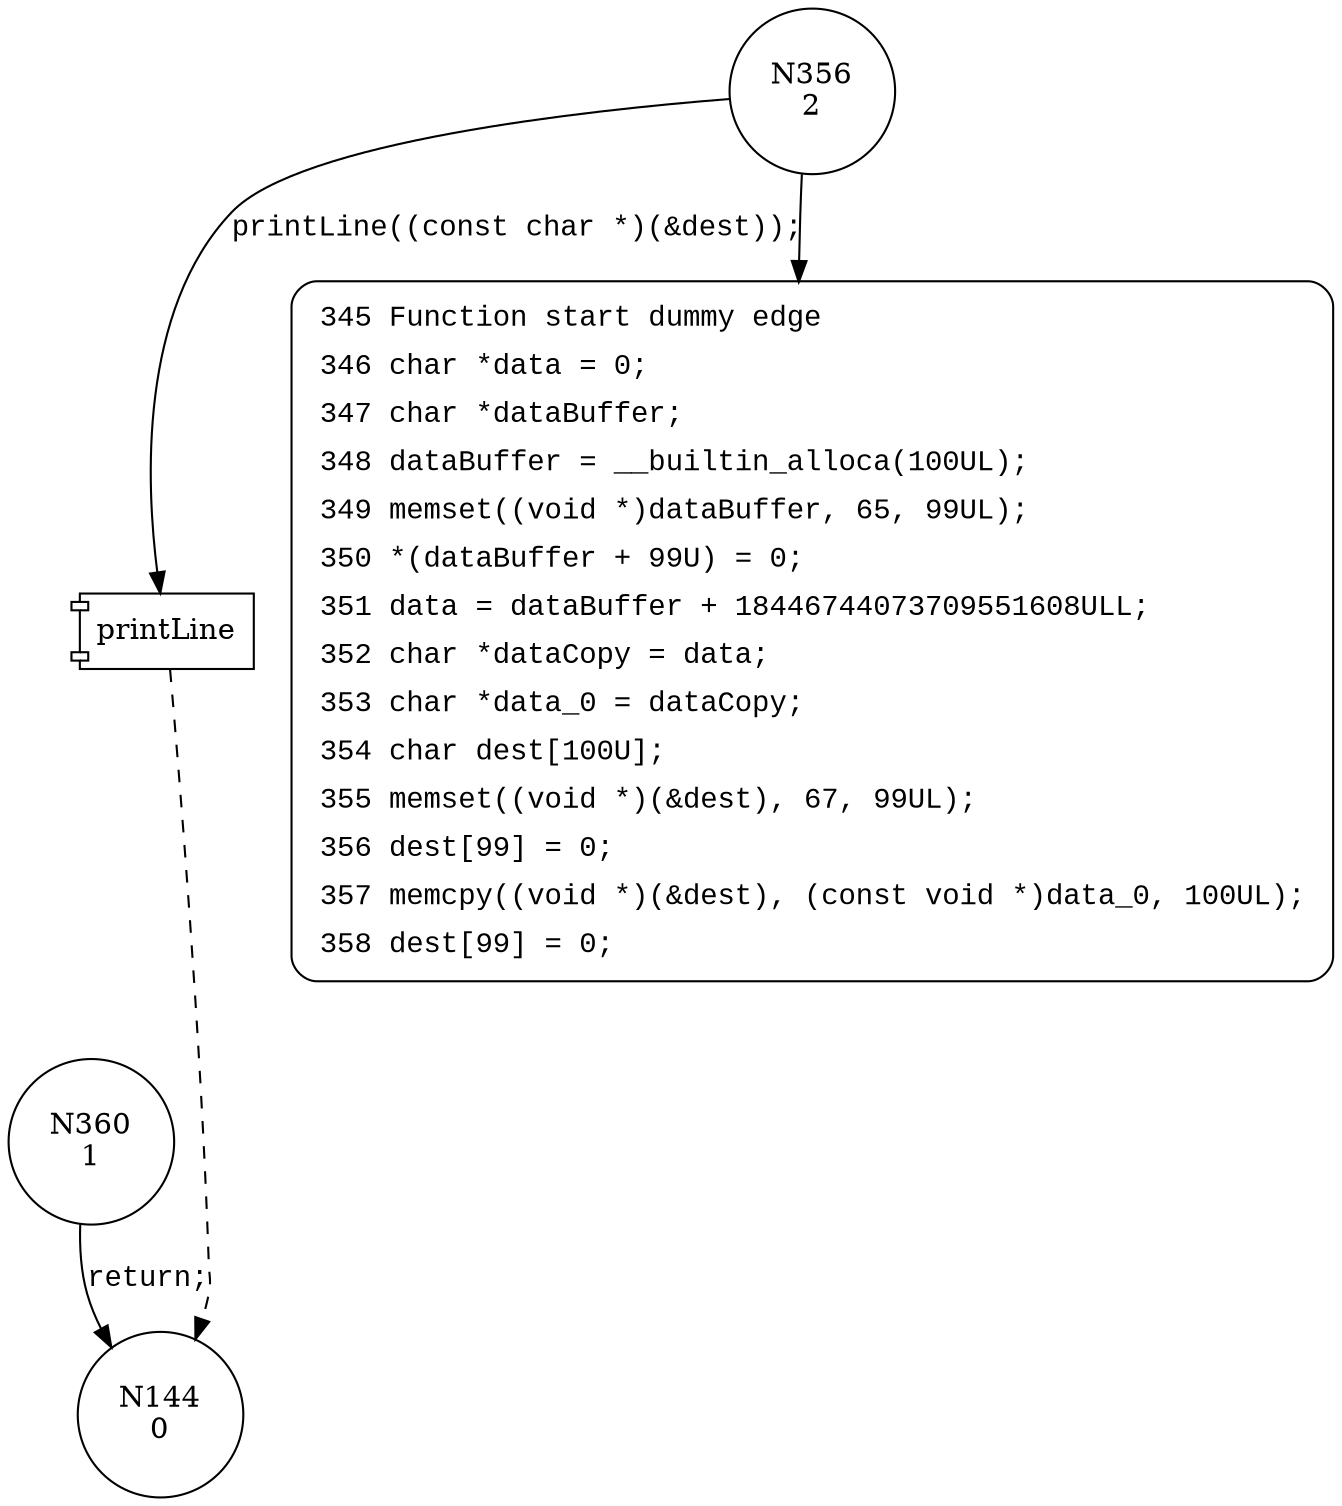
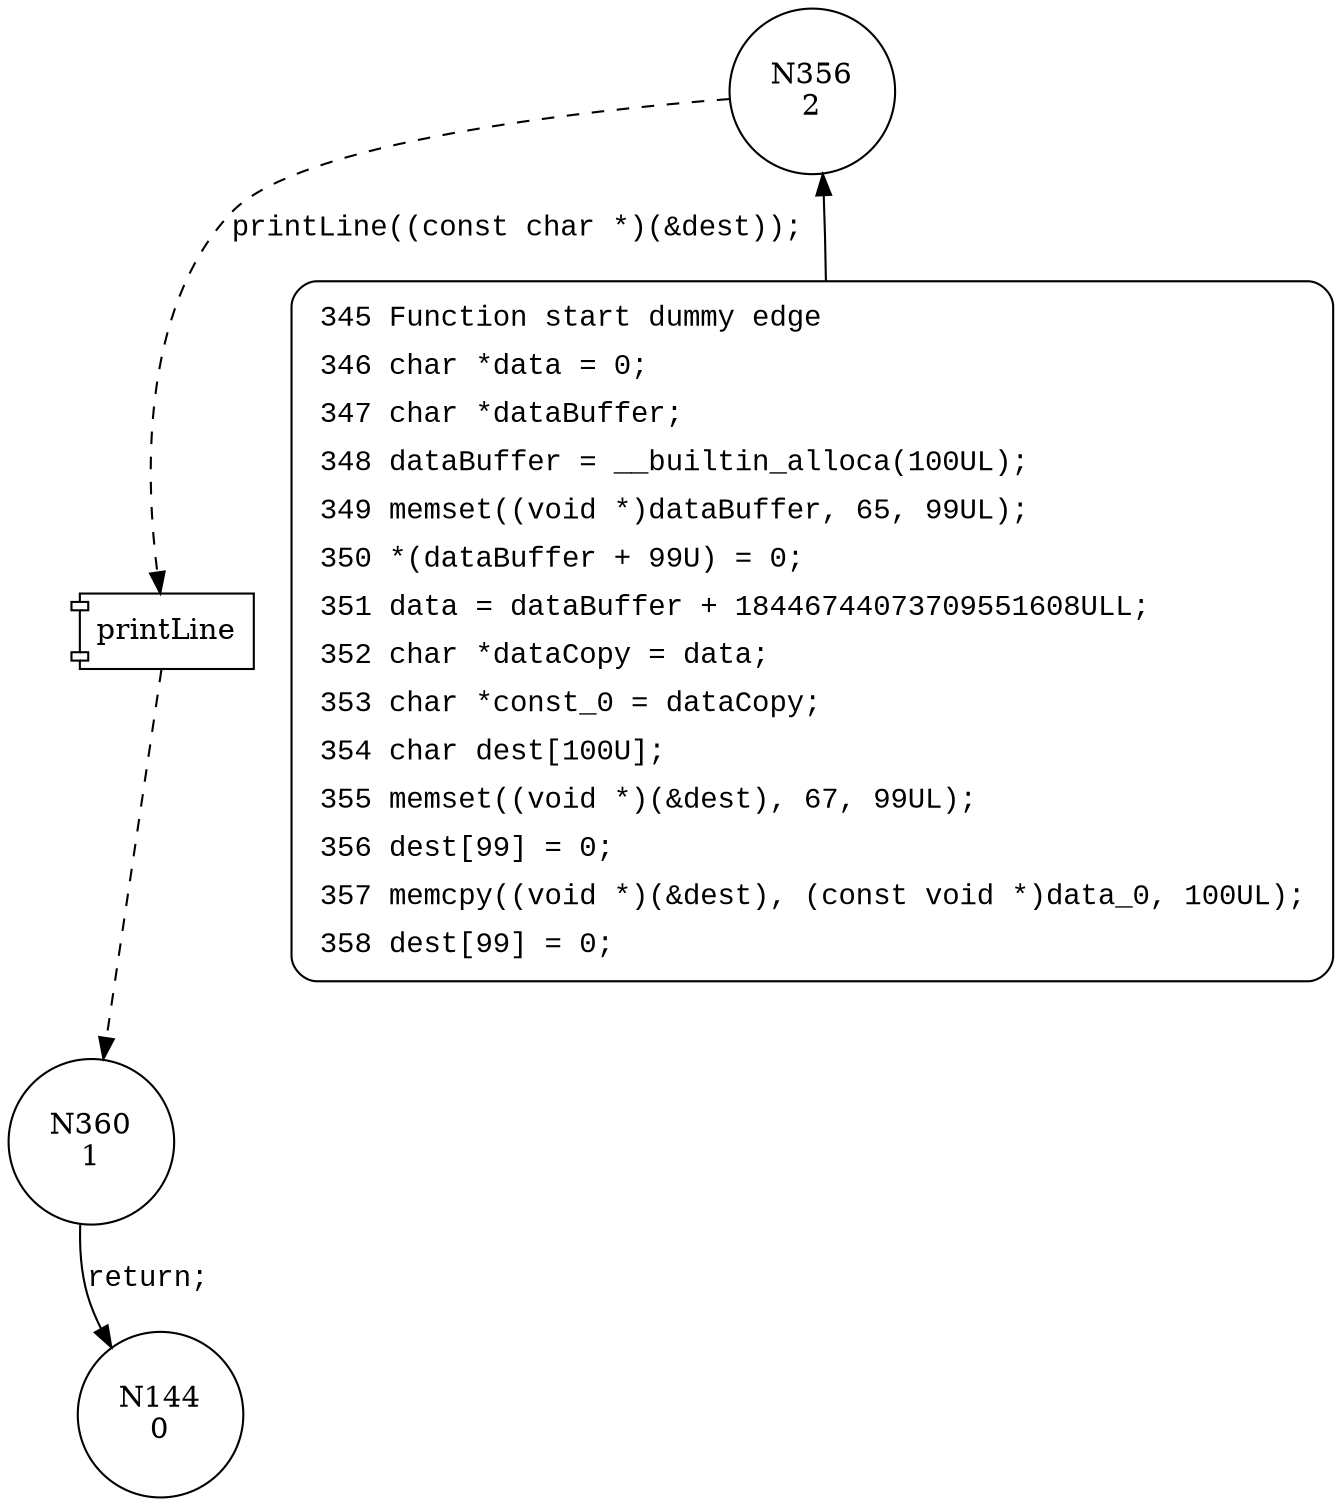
(290, 178) -> (290, 178)
(800, 218) -> (825, 239)
(598, 703) -> (606, 703)
(195, 994) -> (134, 854)
